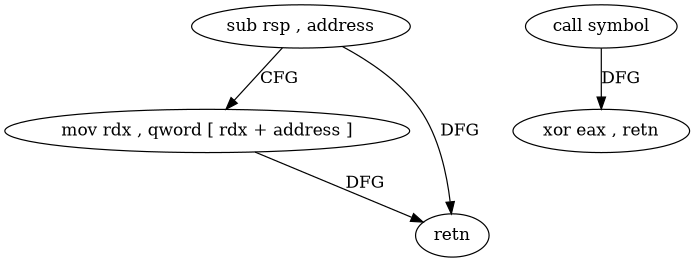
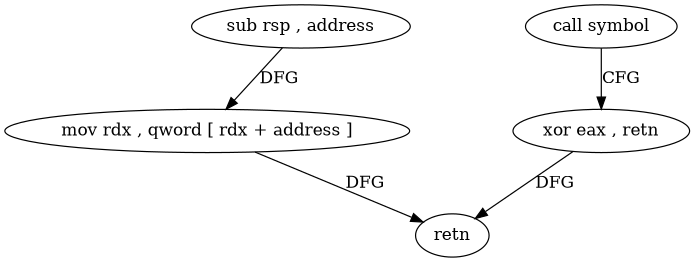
(279, 79) -> (279, 79)
(621, 79) -> (621, 79)
(419, 108) -> (529, 182)
